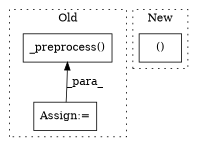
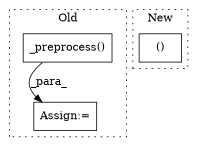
(67, 86) -> (30, 78)
